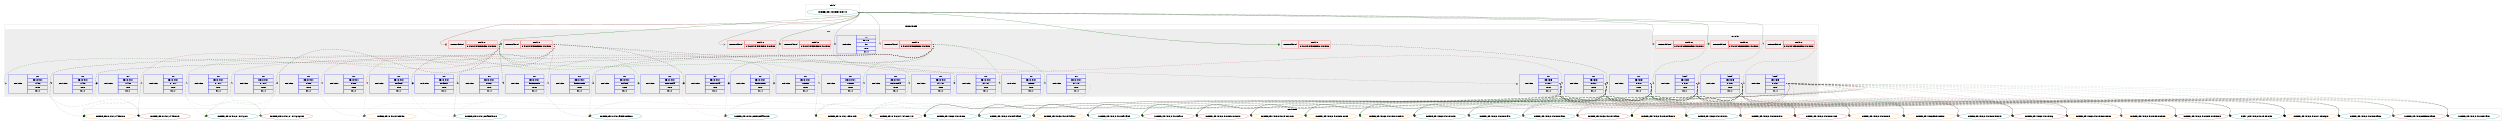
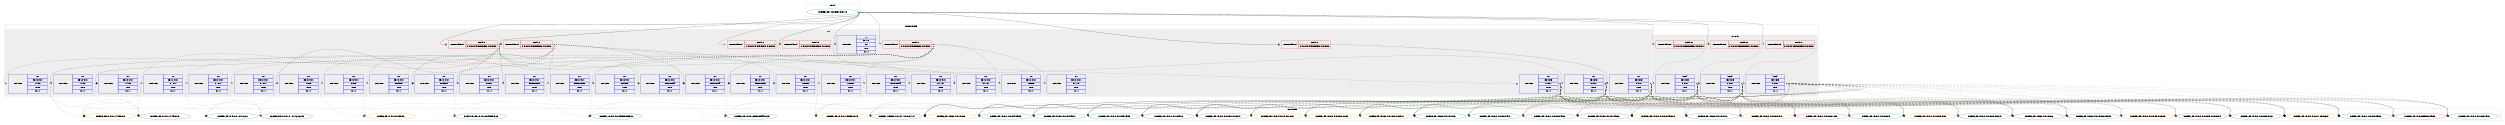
(481, 116) -> (481, 116)
(616, 116) -> (616, 116)
(842, 116) -> (842, 116)
(897, 116) -> (897, 116)
(951, 116) -> (951, 116)
(1060, 116) -> (1060, 116)
(1876, 116) -> (1876, 116)
(1930, 116) -> (1930, 116)
(2093, 116) -> (2093, 116)
(2257, 116) -> (2257, 116)
